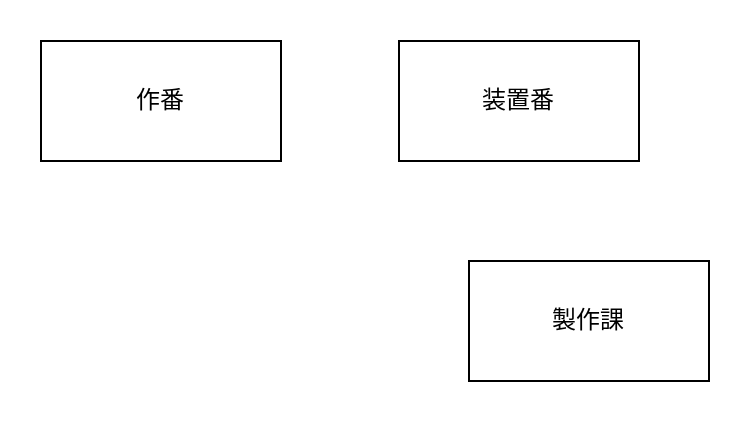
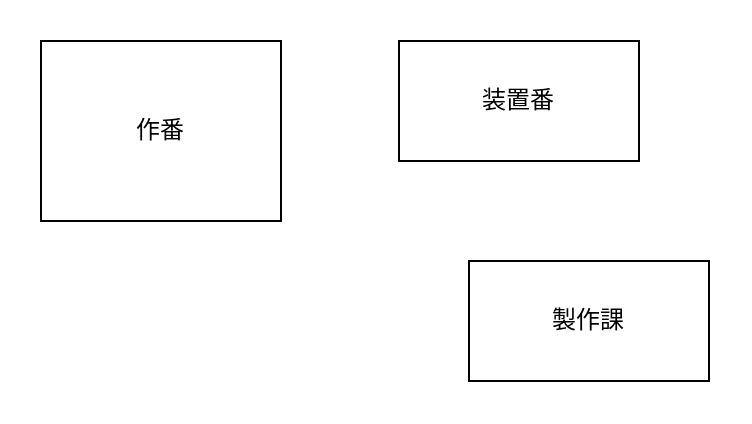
(161, 101) -> (161, 131)
